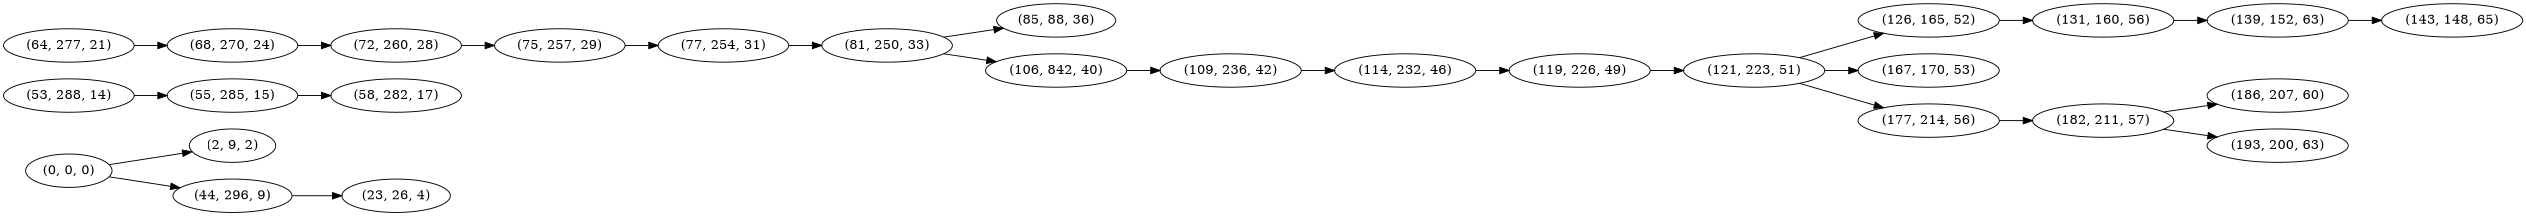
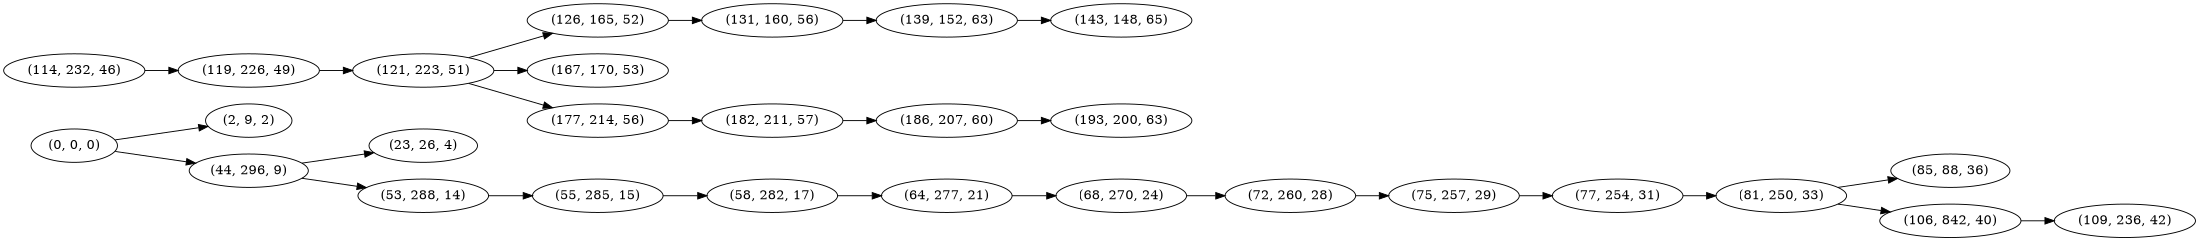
(1313, 71) -> none
(2186, 132) -> (1029, 121)
none -> (329, 182)
none -> (855, 196)
